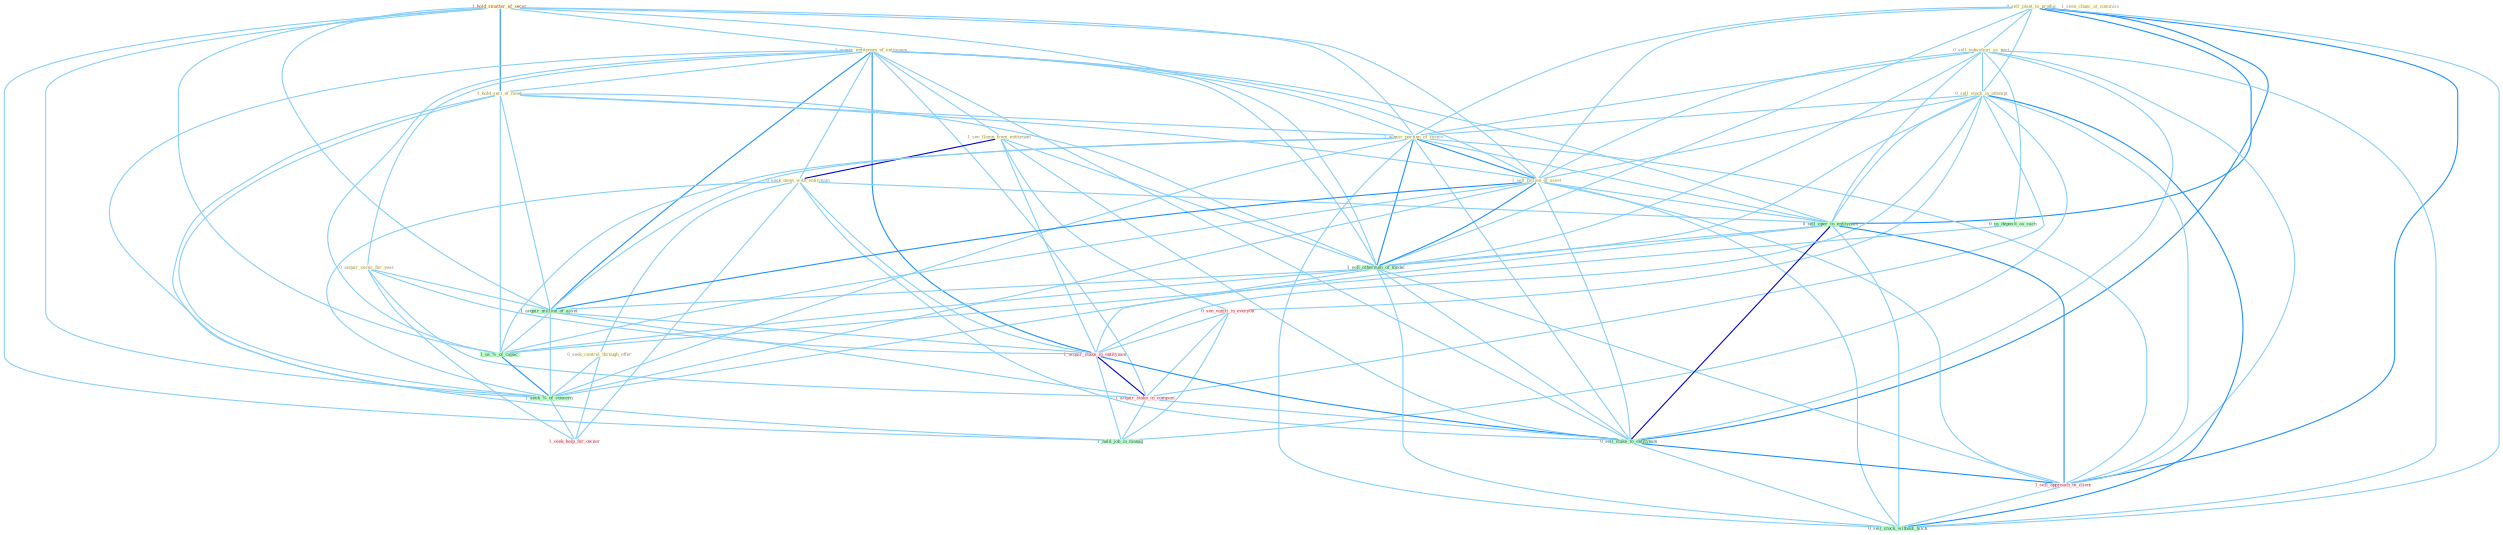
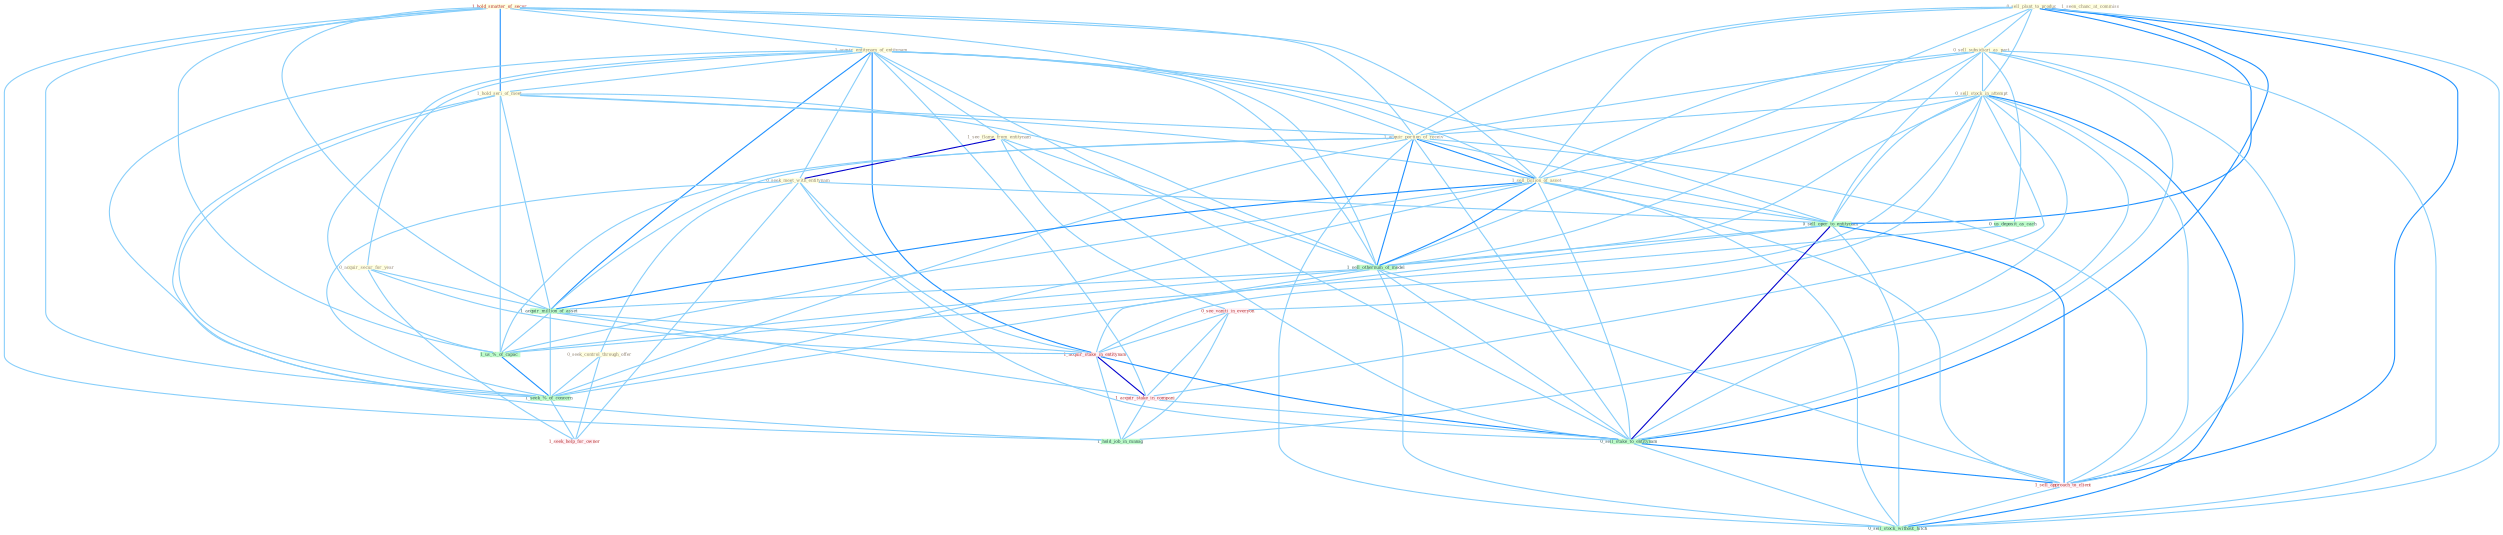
(1057, 267) -> none
none -> (1984, 312)
(730, 382) -> none
